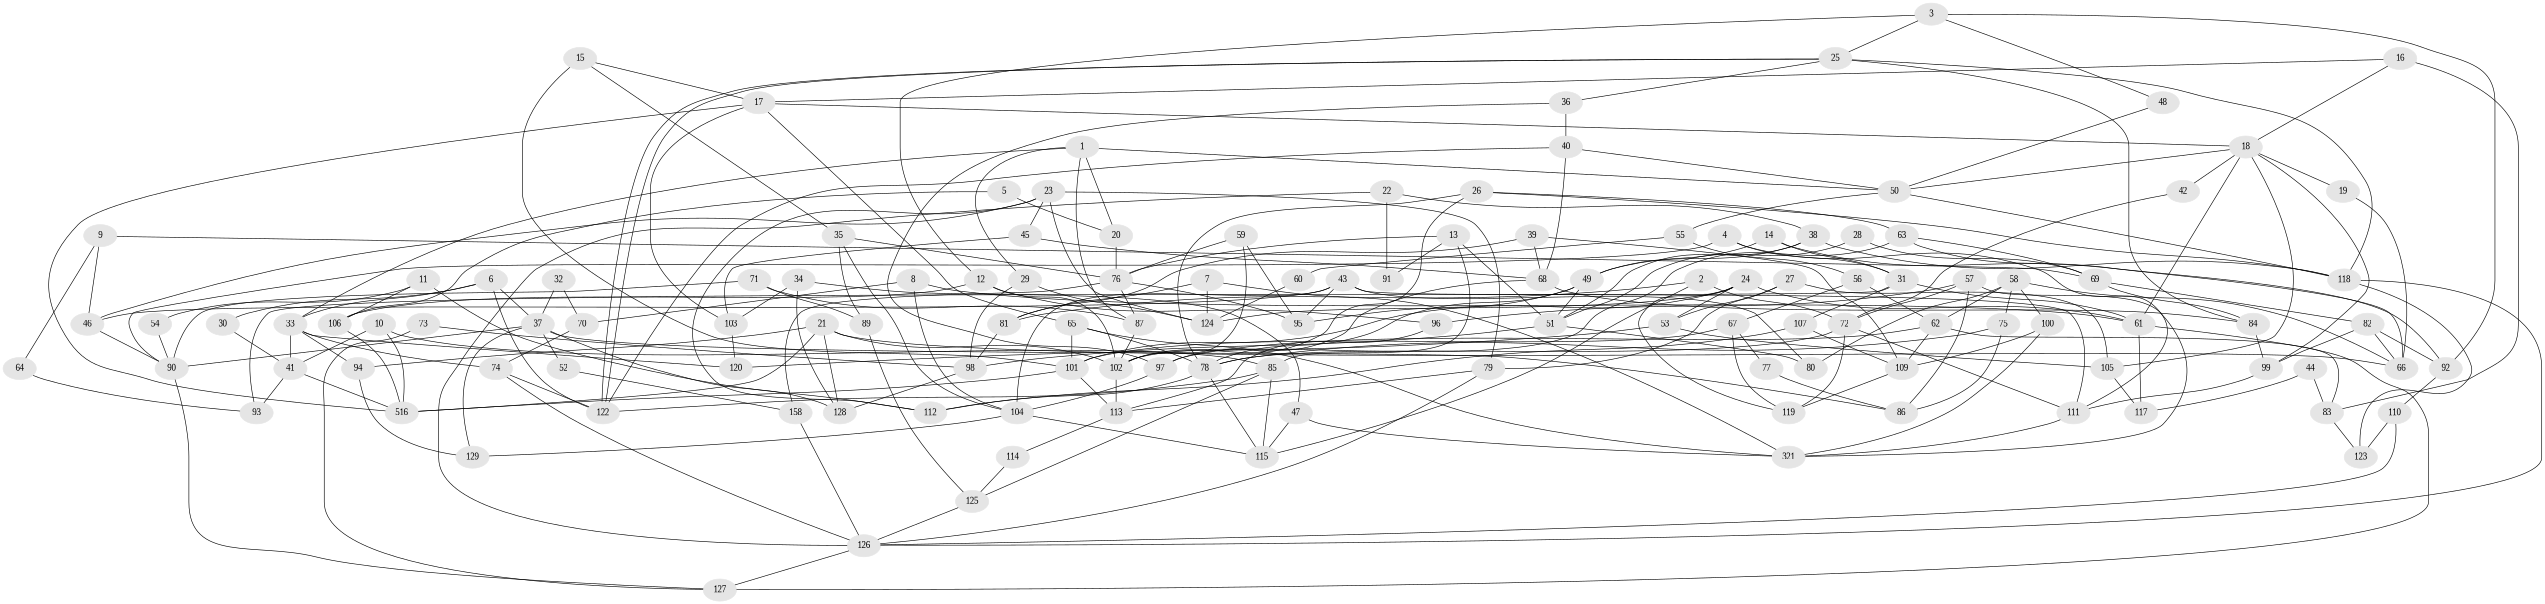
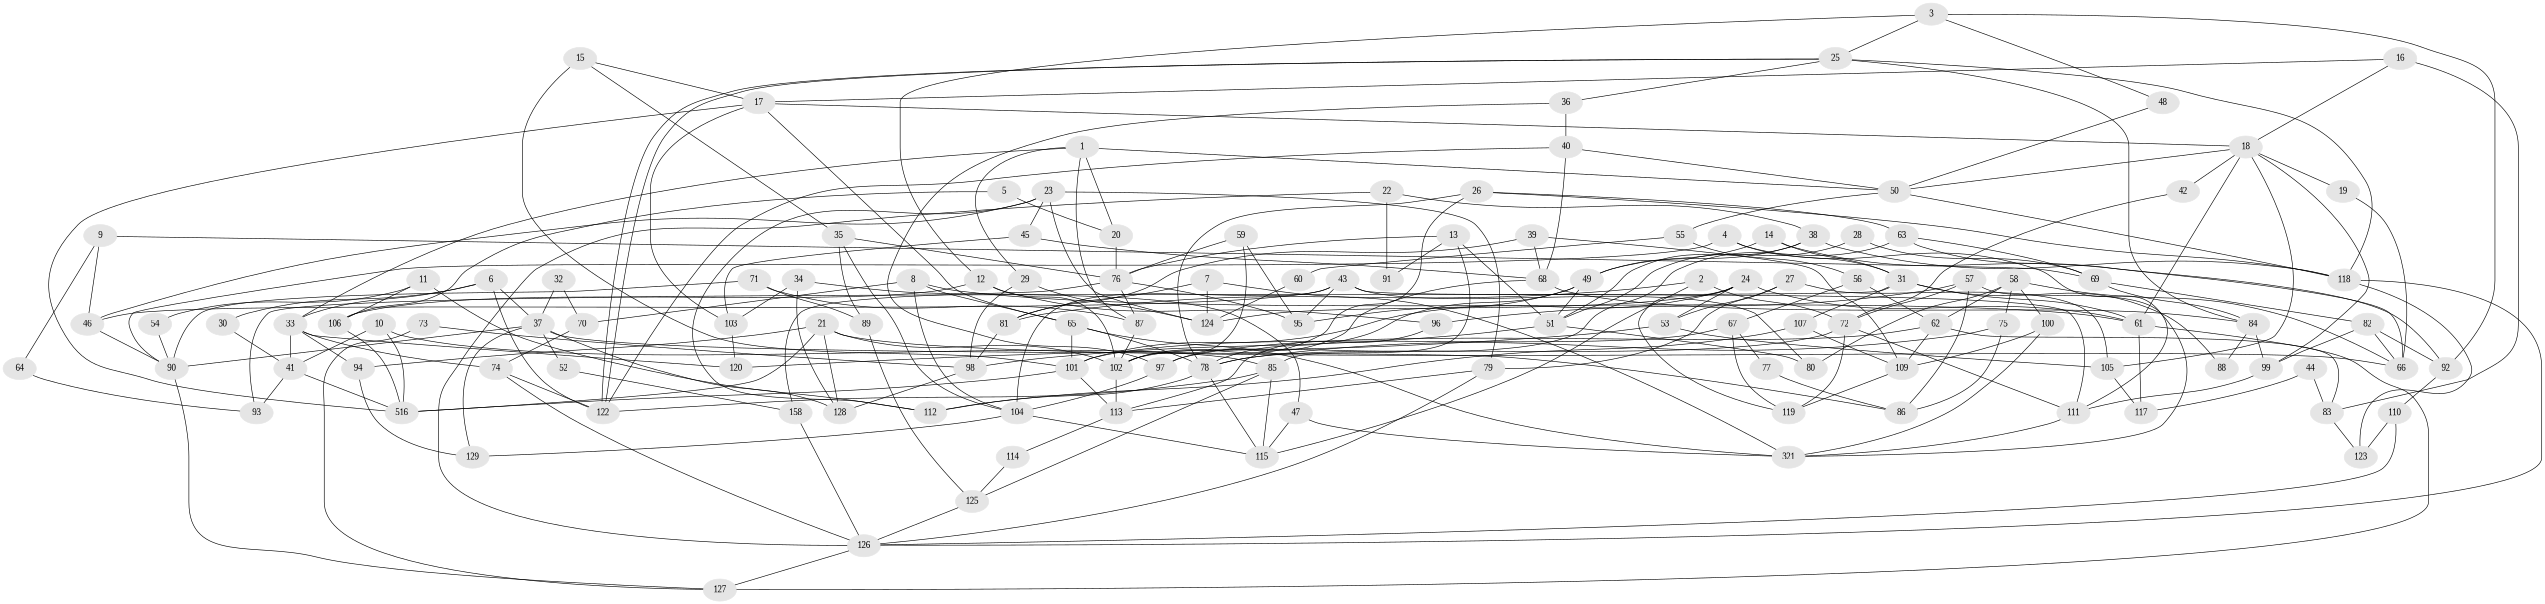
none -> (991, 304)
none -> (2222, 369)
